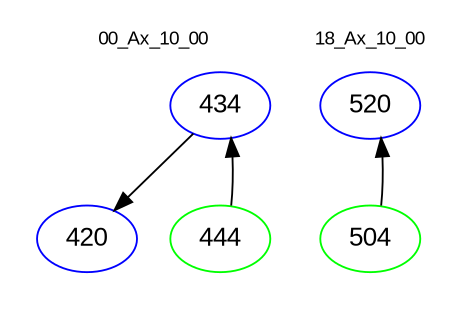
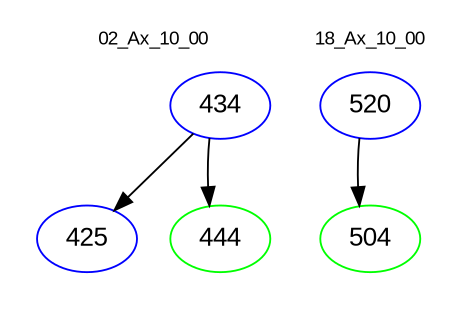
(154, 40) -> (154, 40)
(233, 181) -> (208, 163)
(383, 181) -> (358, 163)
(87, 239) -> (87, 239)
